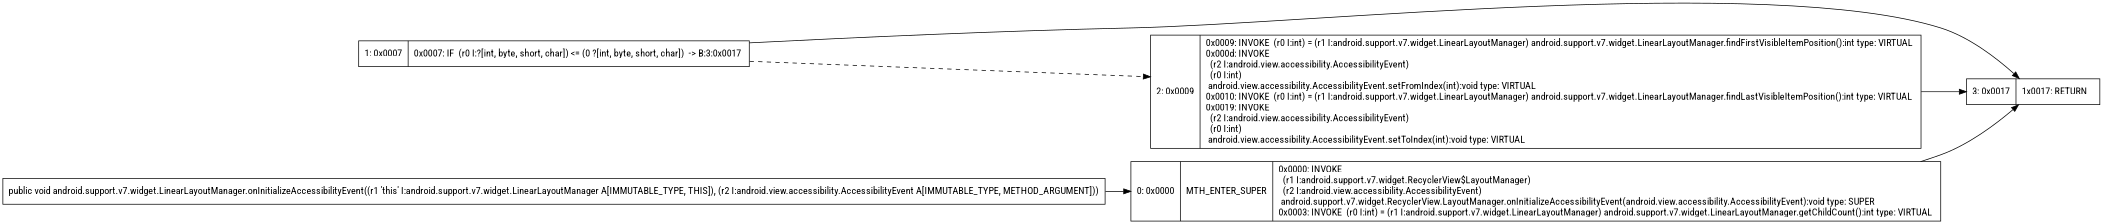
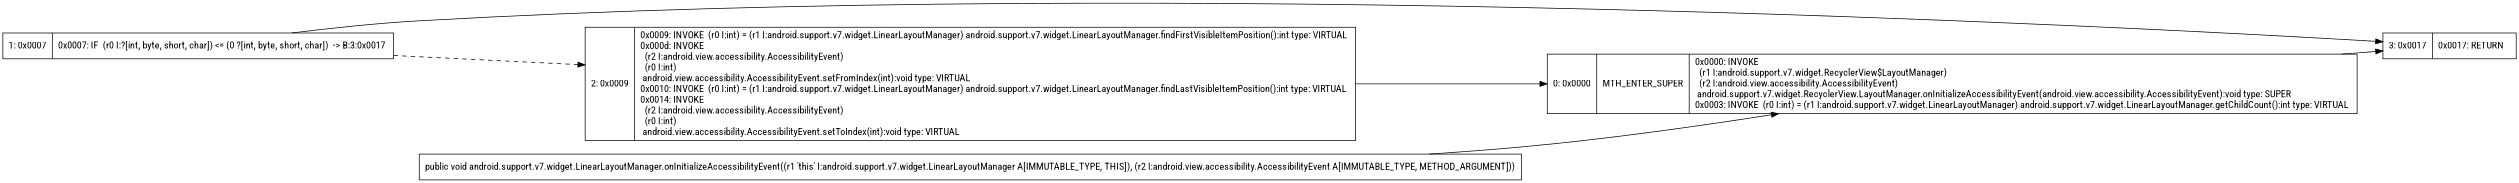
(2058, 91) -> (2474, 46)
(1940, 92) -> (1448, 84)
(1240, 107) -> (674, 100)
